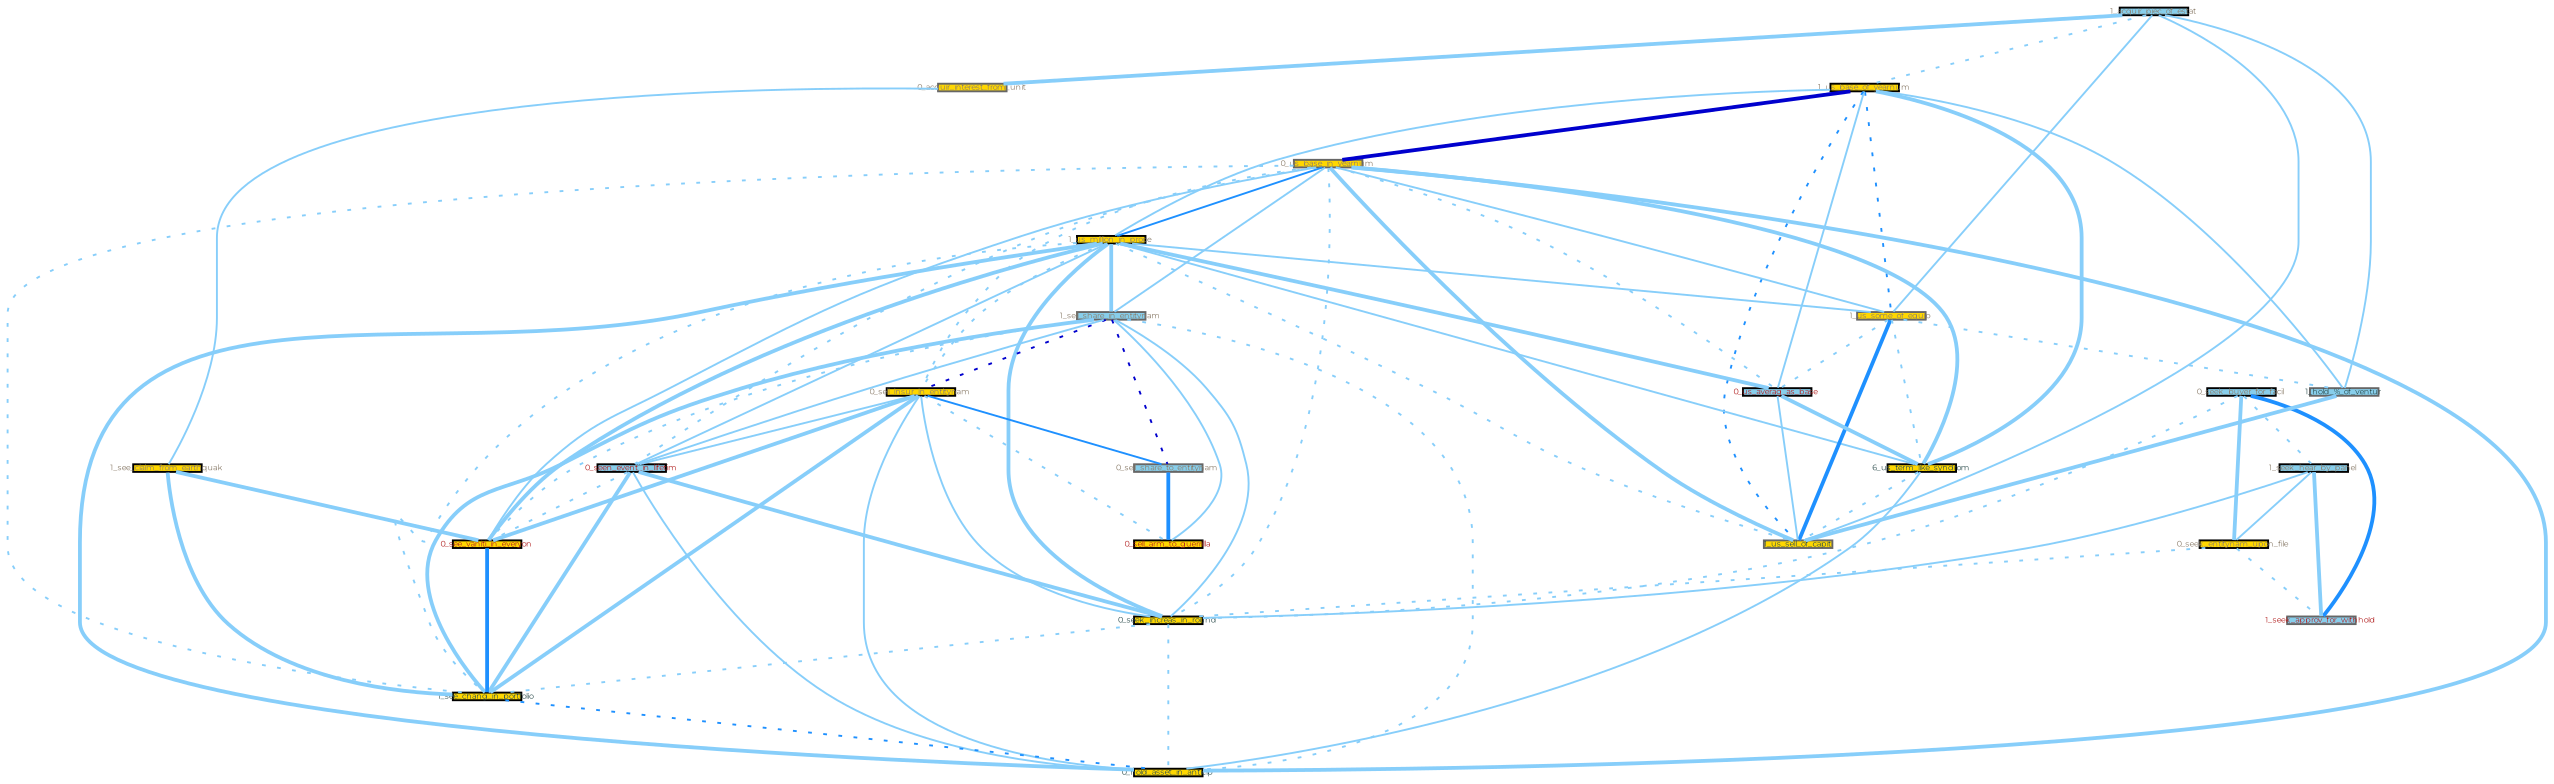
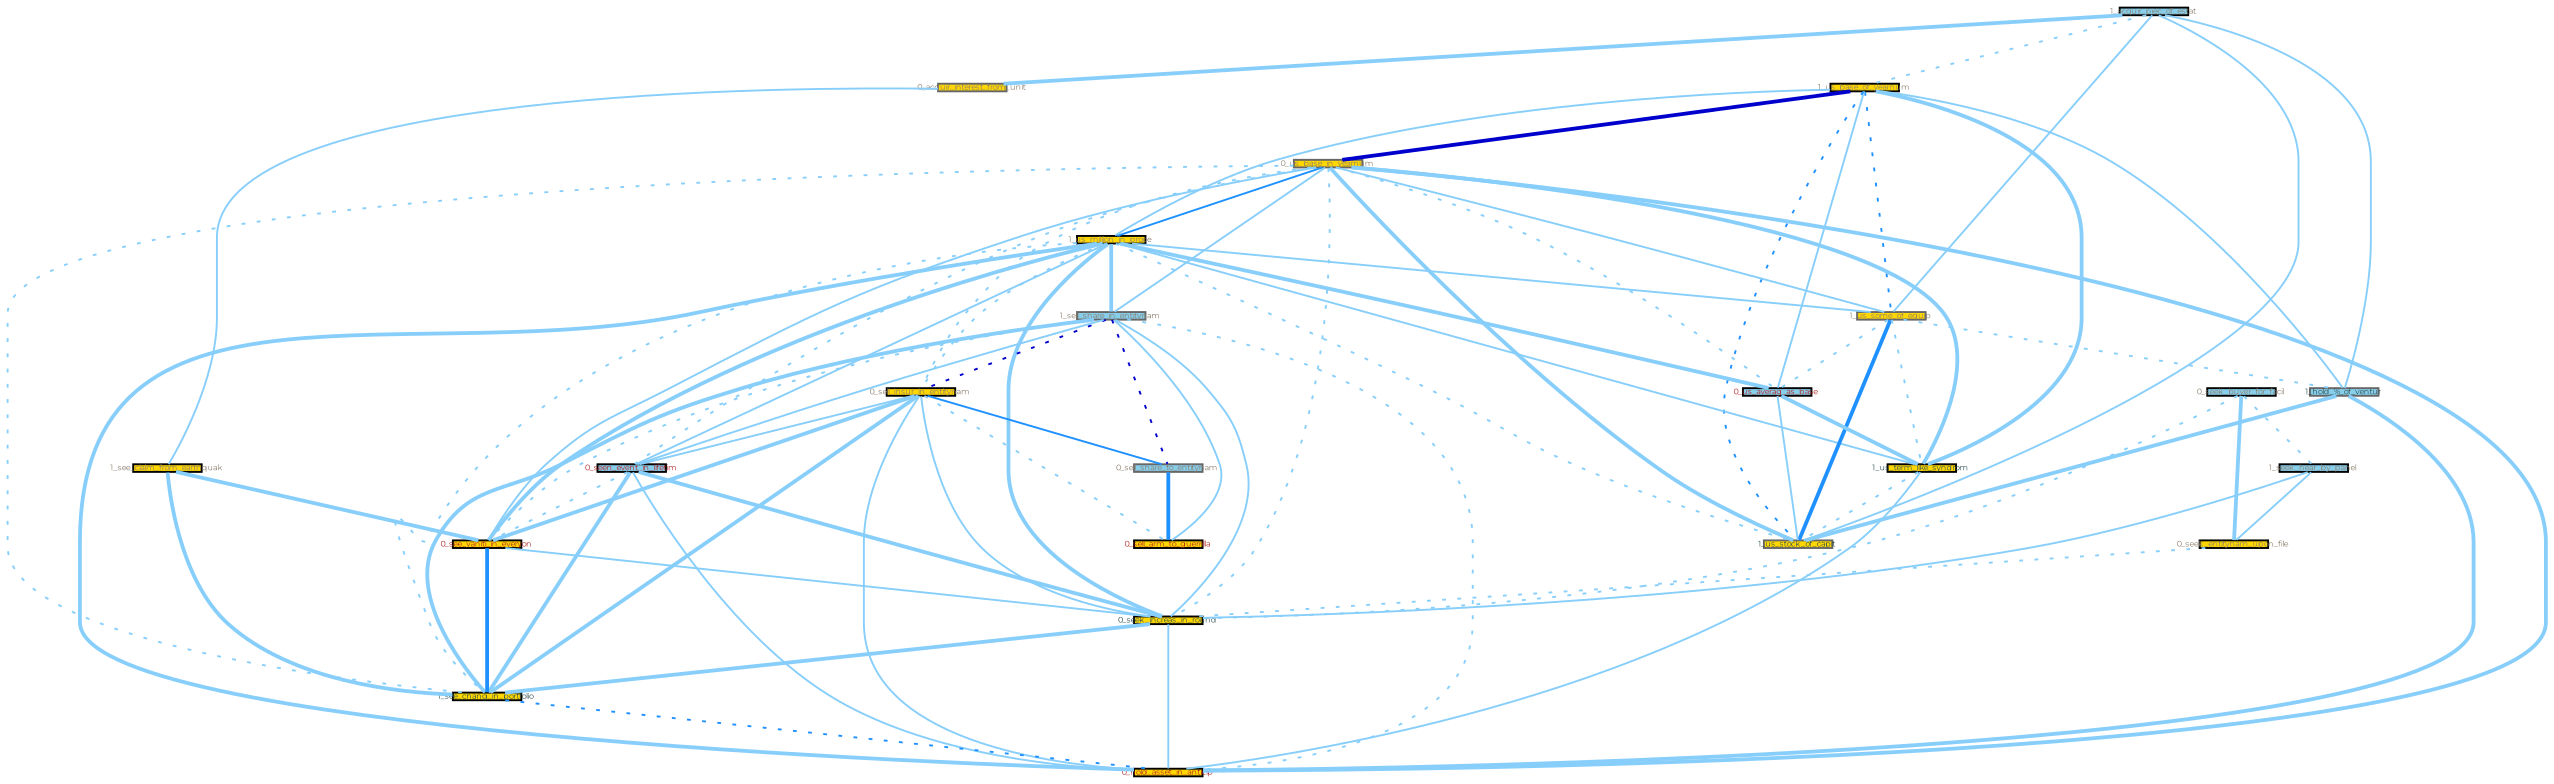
(1922, 468) -> (1922, 468)
(1798, 544) -> (1798, 544)
none -> (828, 582)
(2321, 620) -> none
(828, 658) -> (828, 658)
(1168, 696) -> (1168, 696)
none -> (2265, 706)
(1168, 773) -> (1168, 773)
